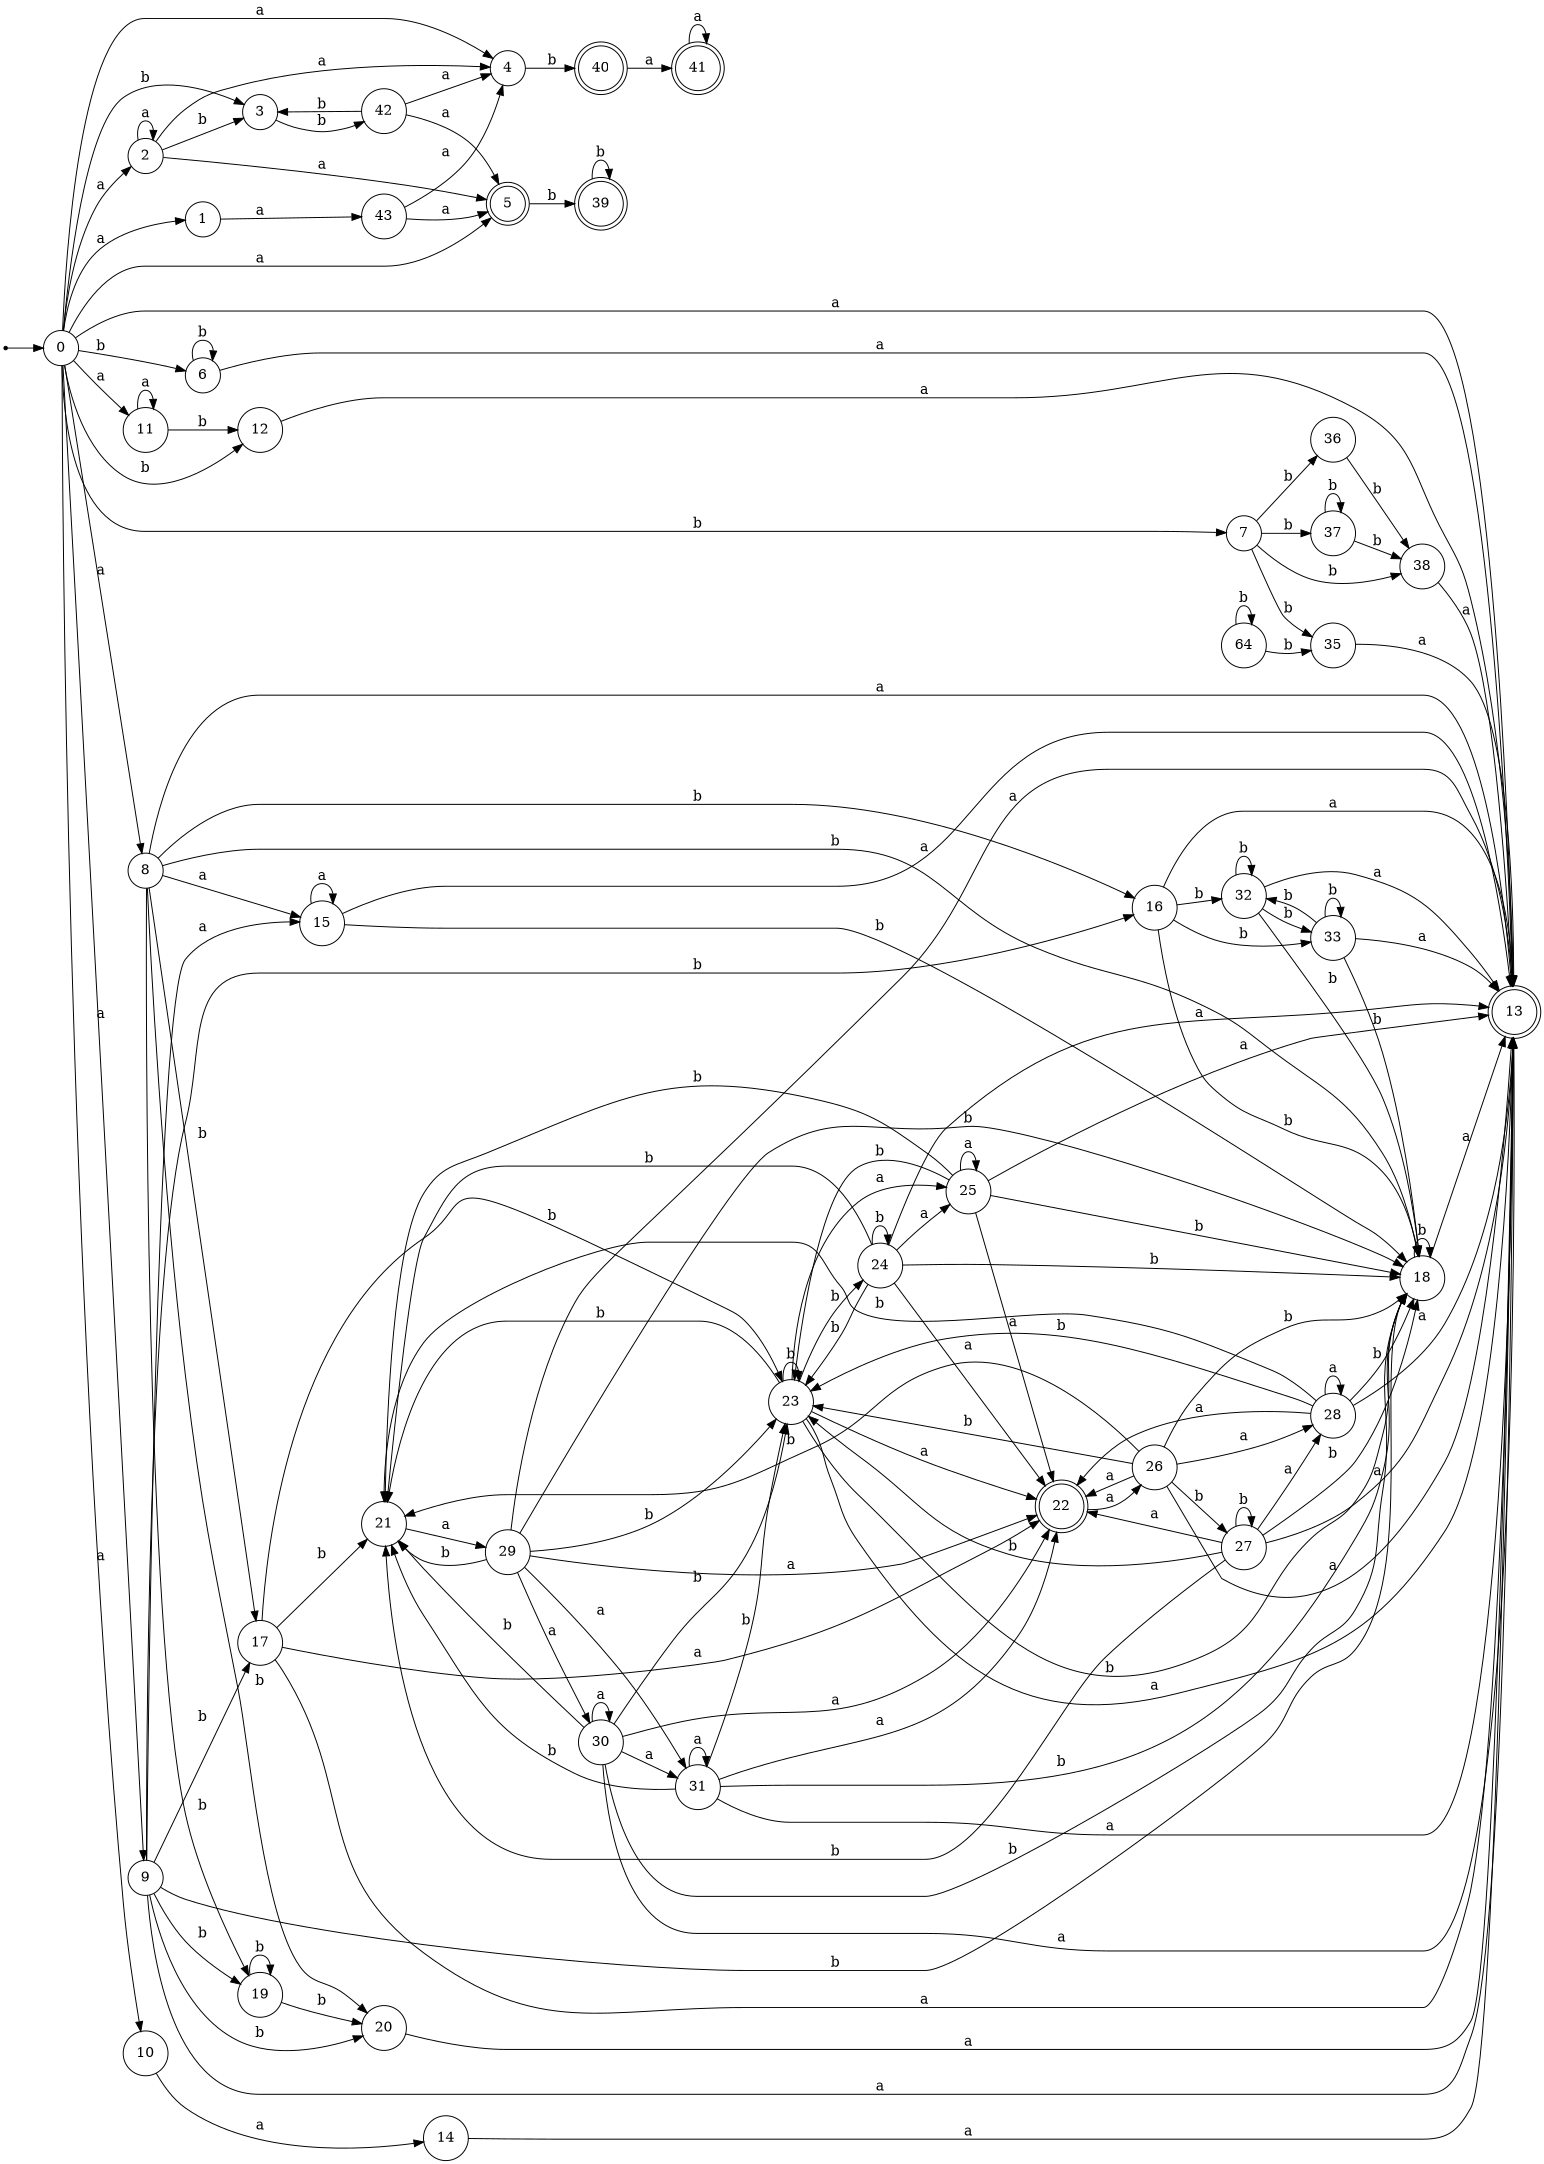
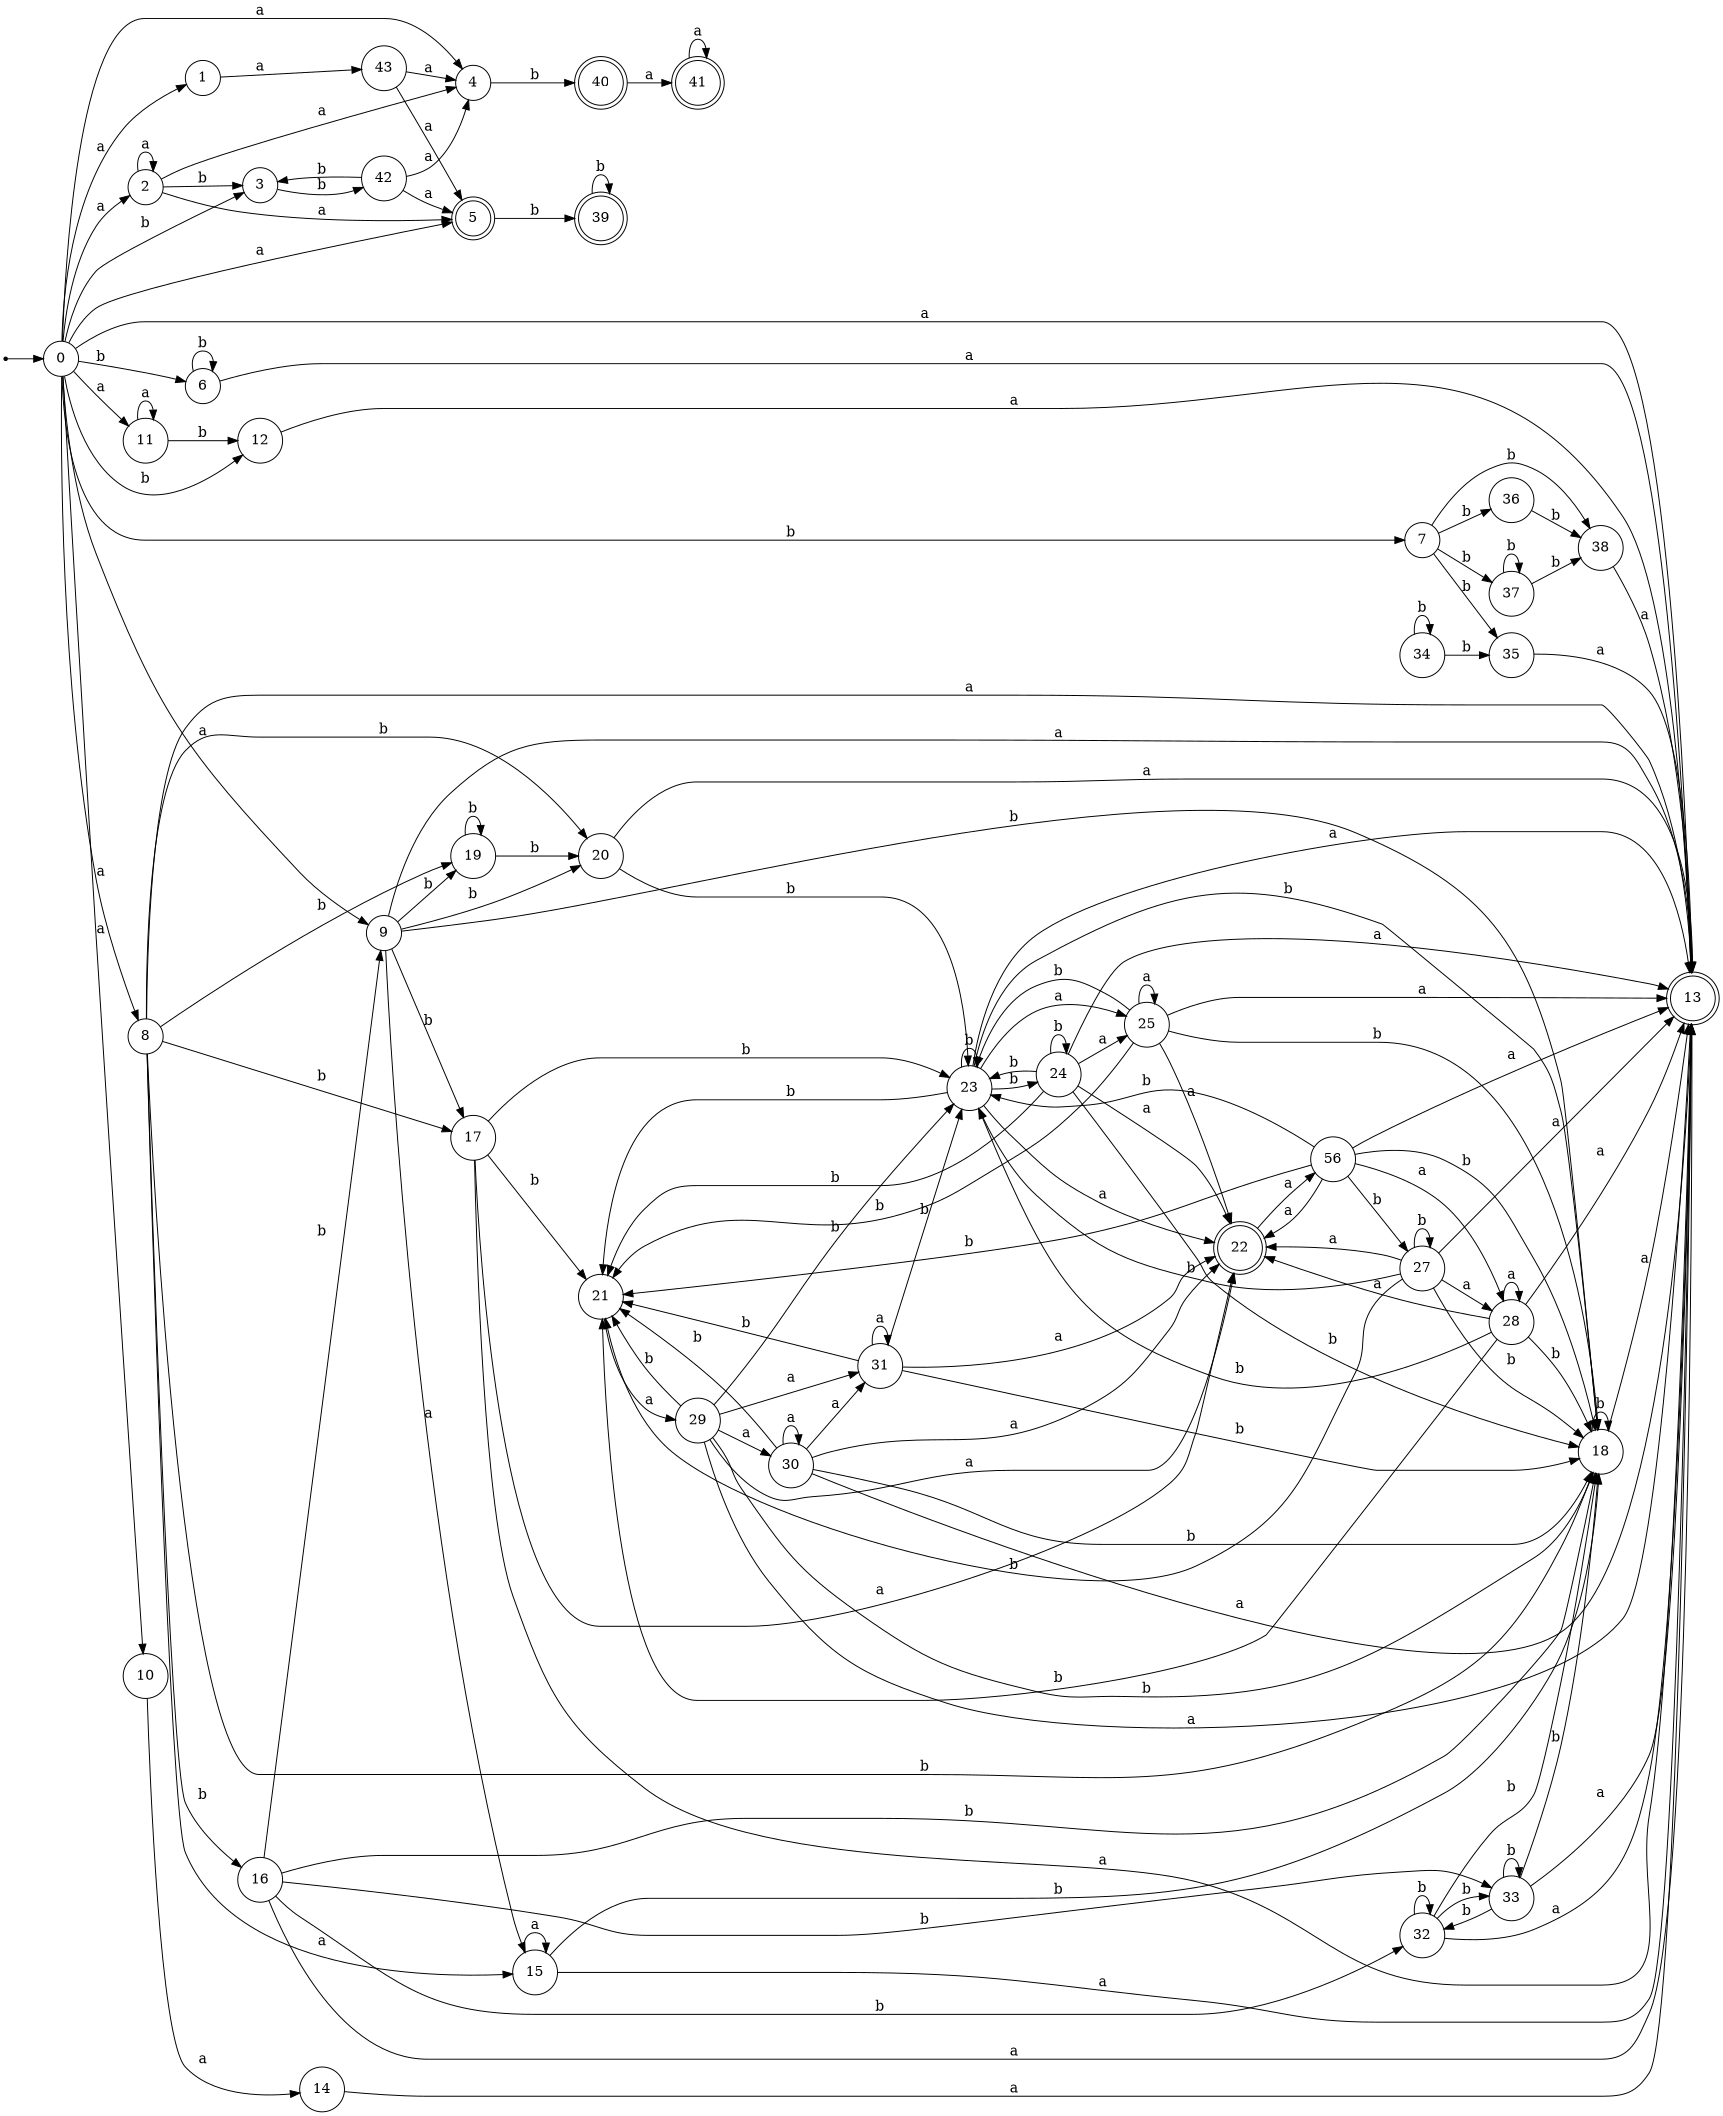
(1244, 645) -> (1422, 655)
(233, 978) -> (322, 1409)
(1155, 1467) -> (1333, 1159)
(720, 1590) -> (846, 897)
(1452, 1801) -> none
